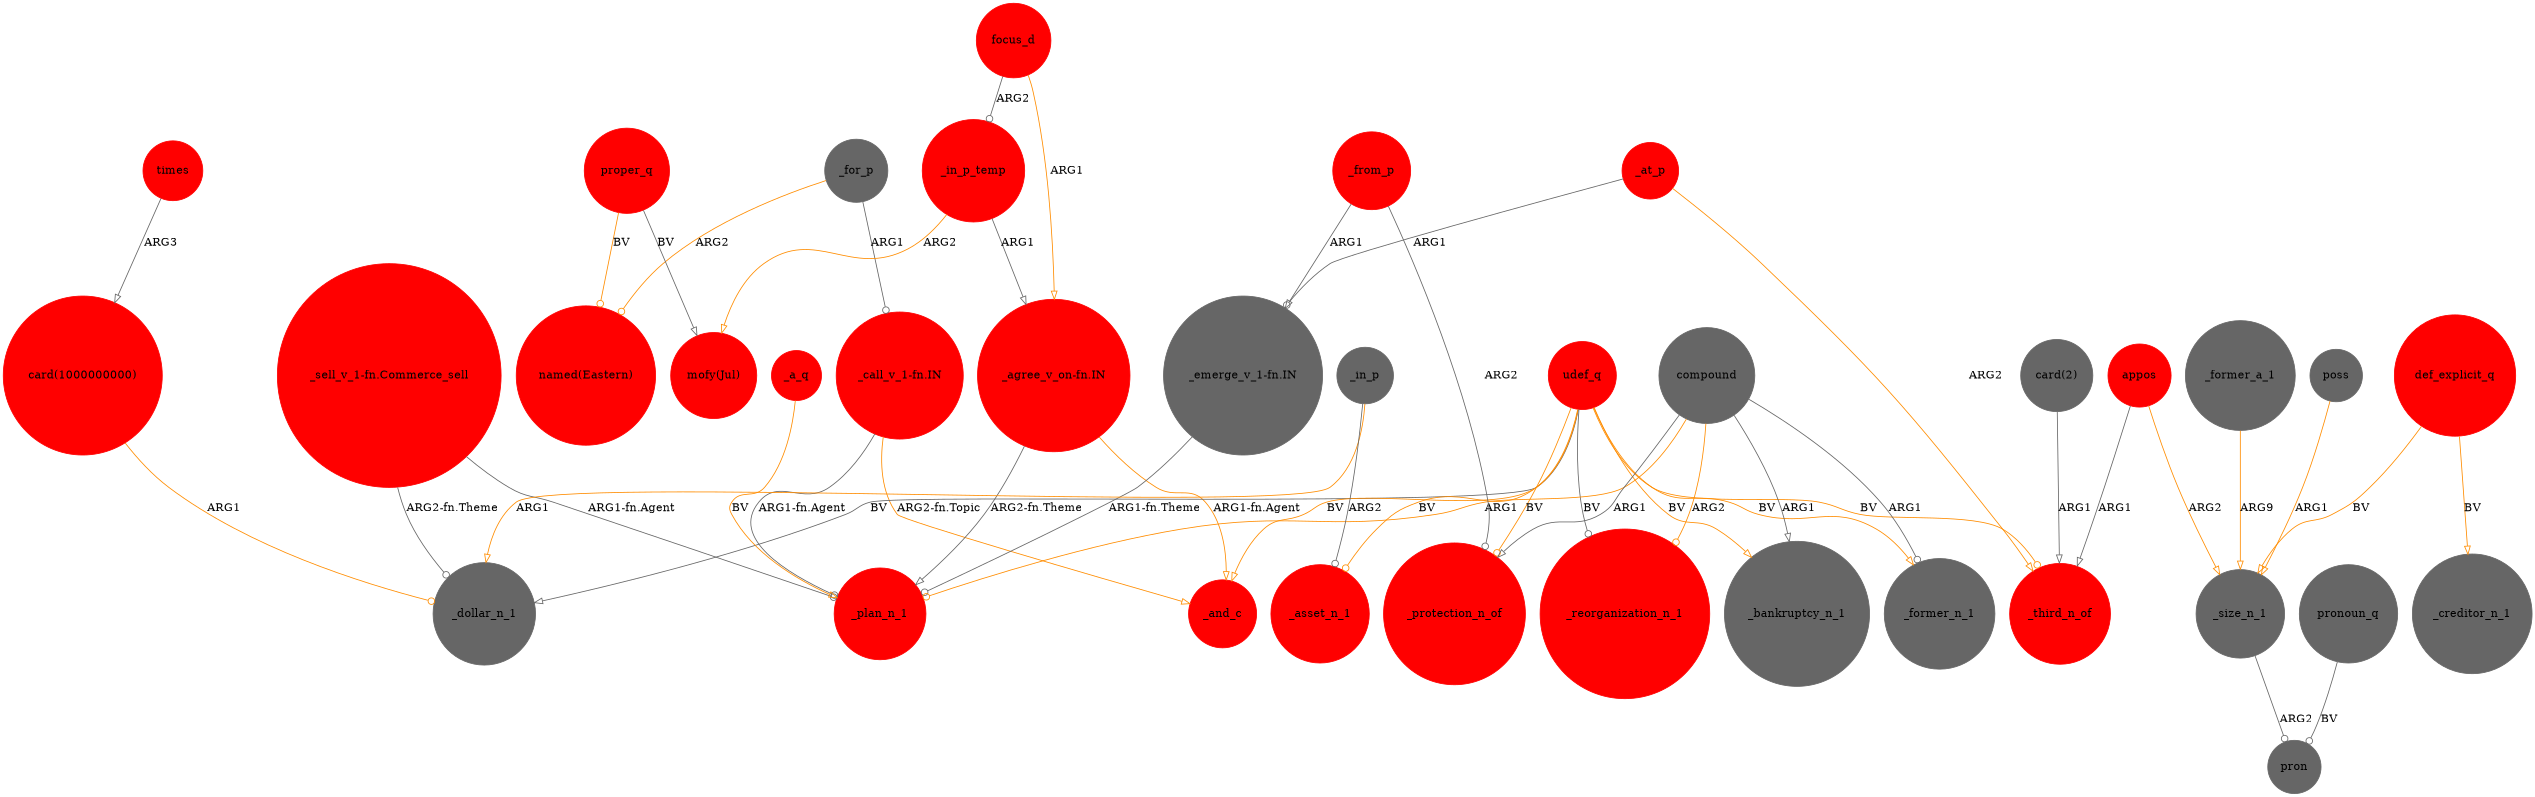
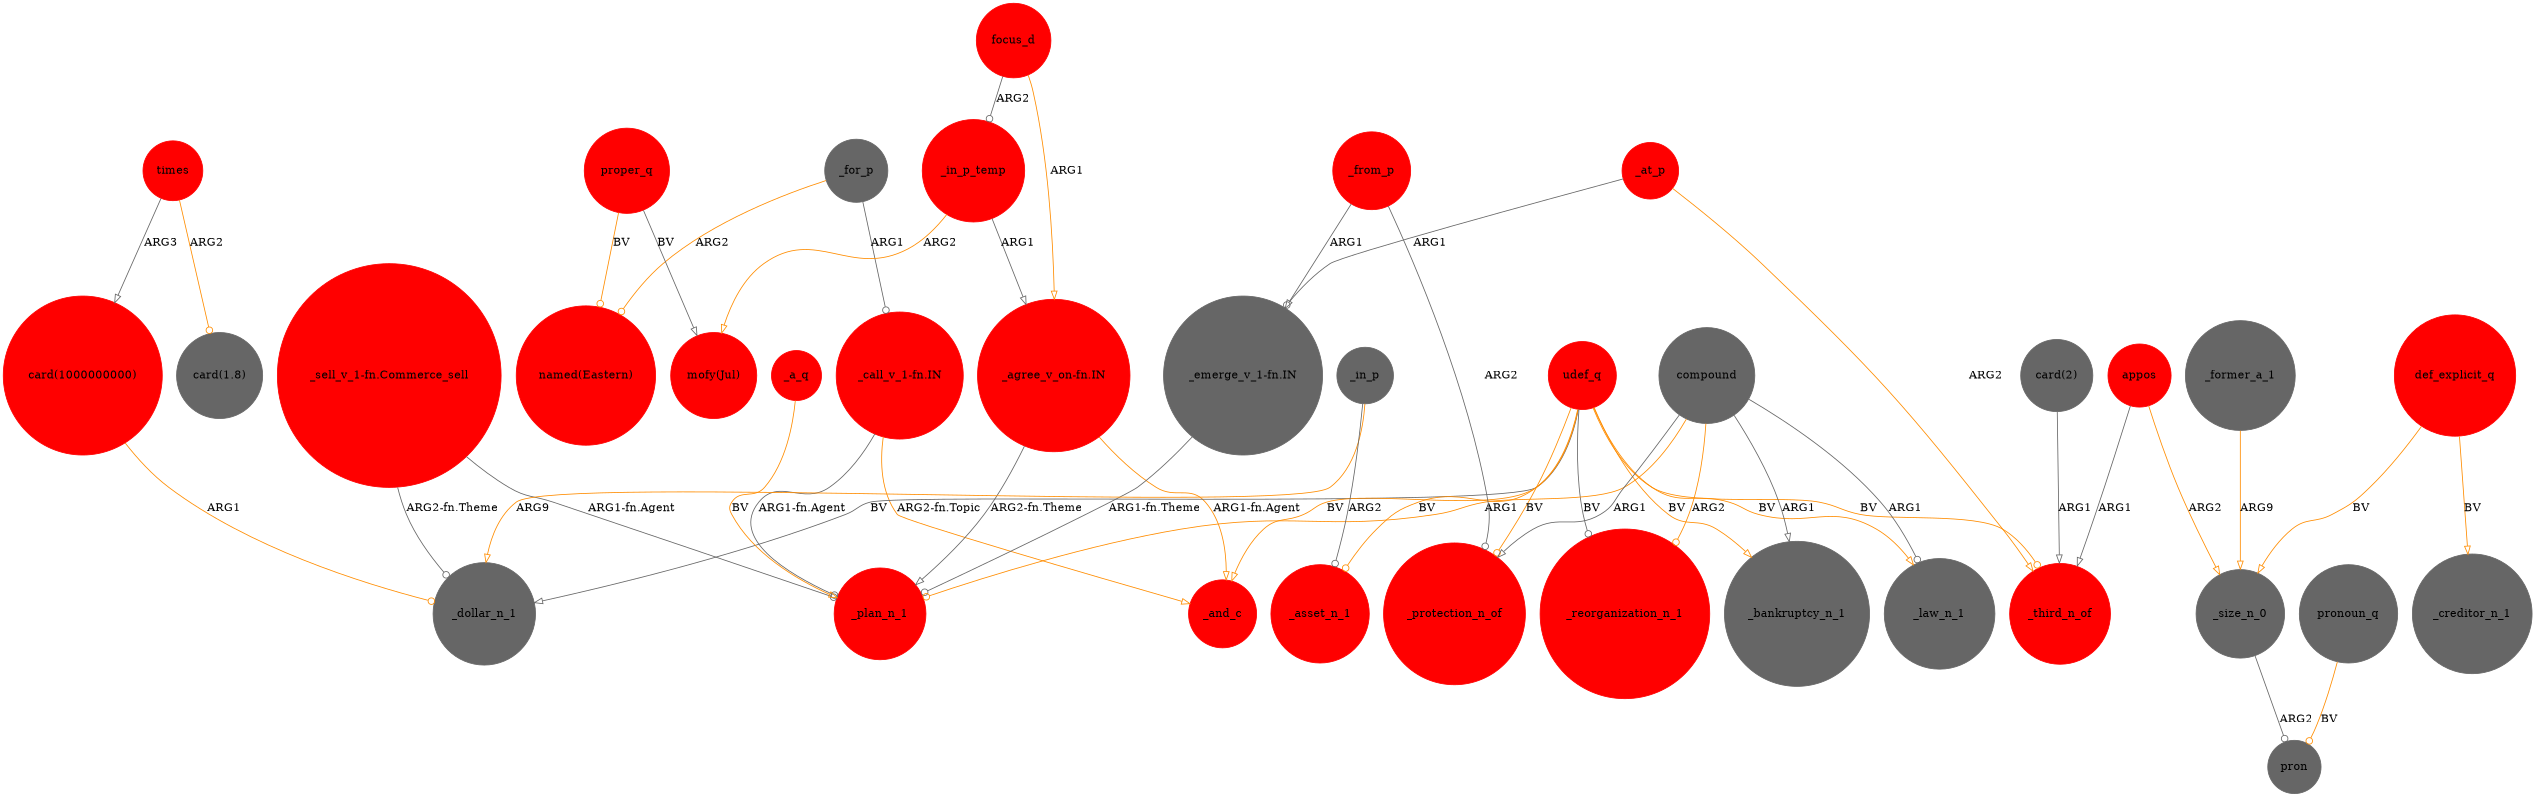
none -> (220, 376)
(2336, 376) -> none
(533, 508) -> (533, 508)
(1940, 614) -> (1940, 614)
(2240, 614) -> (2240, 614)
(2326, 701) -> (2326, 701)
